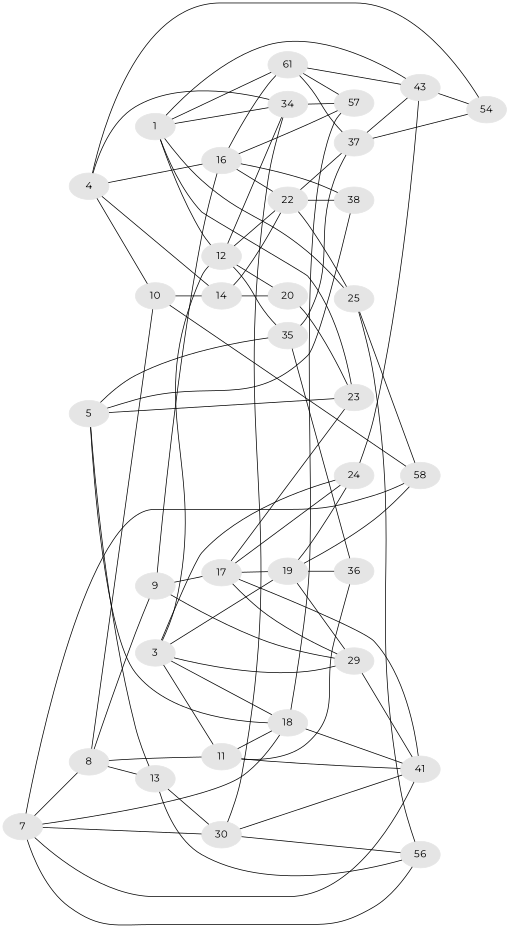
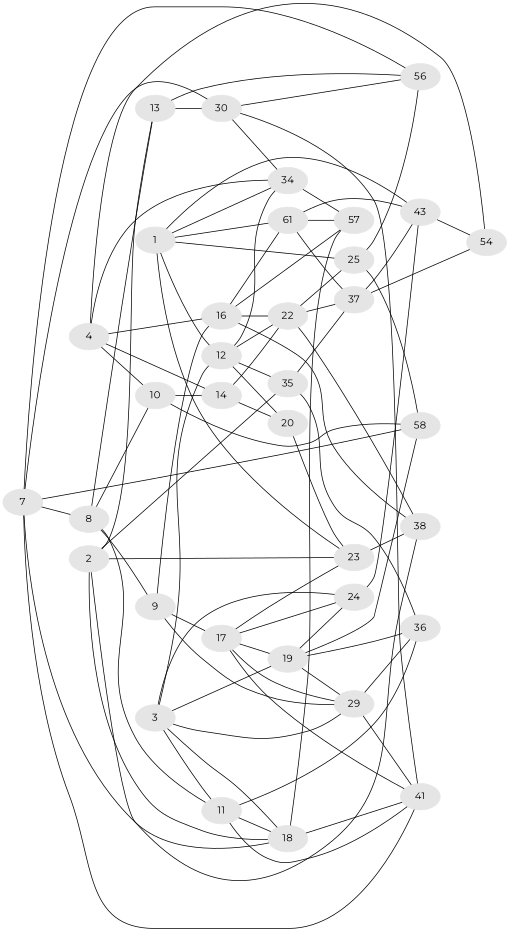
(89, 414) -> (89, 559)
none -> (387, 542)
none -> (386, 667)
